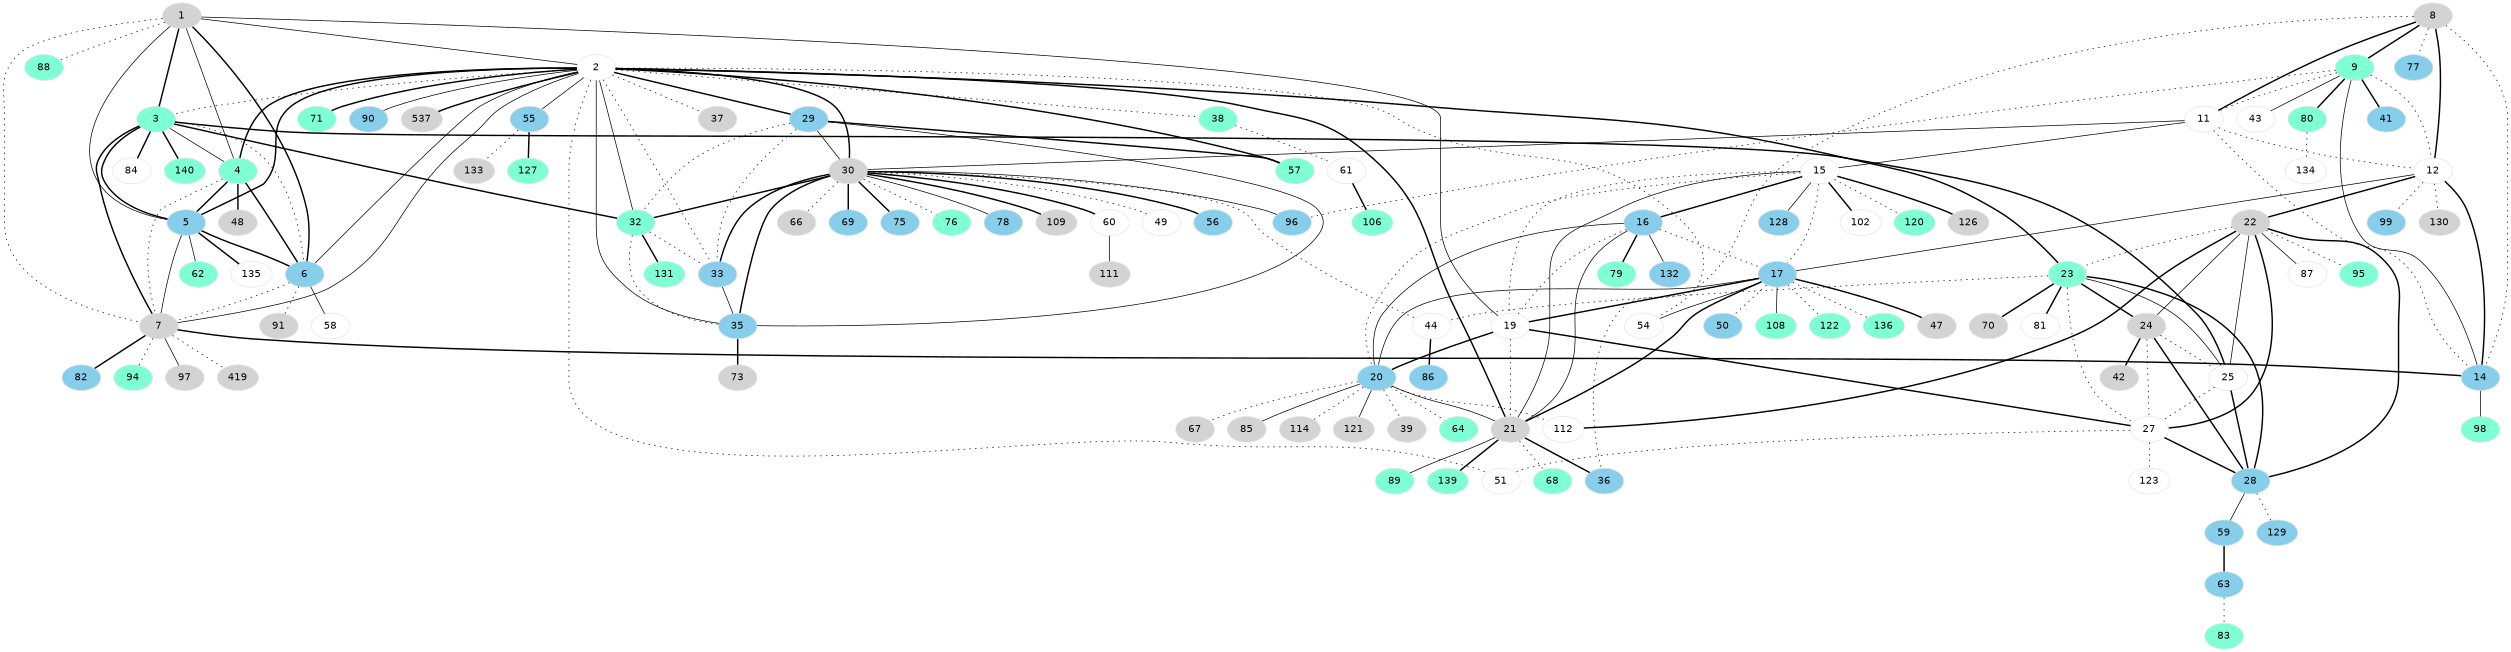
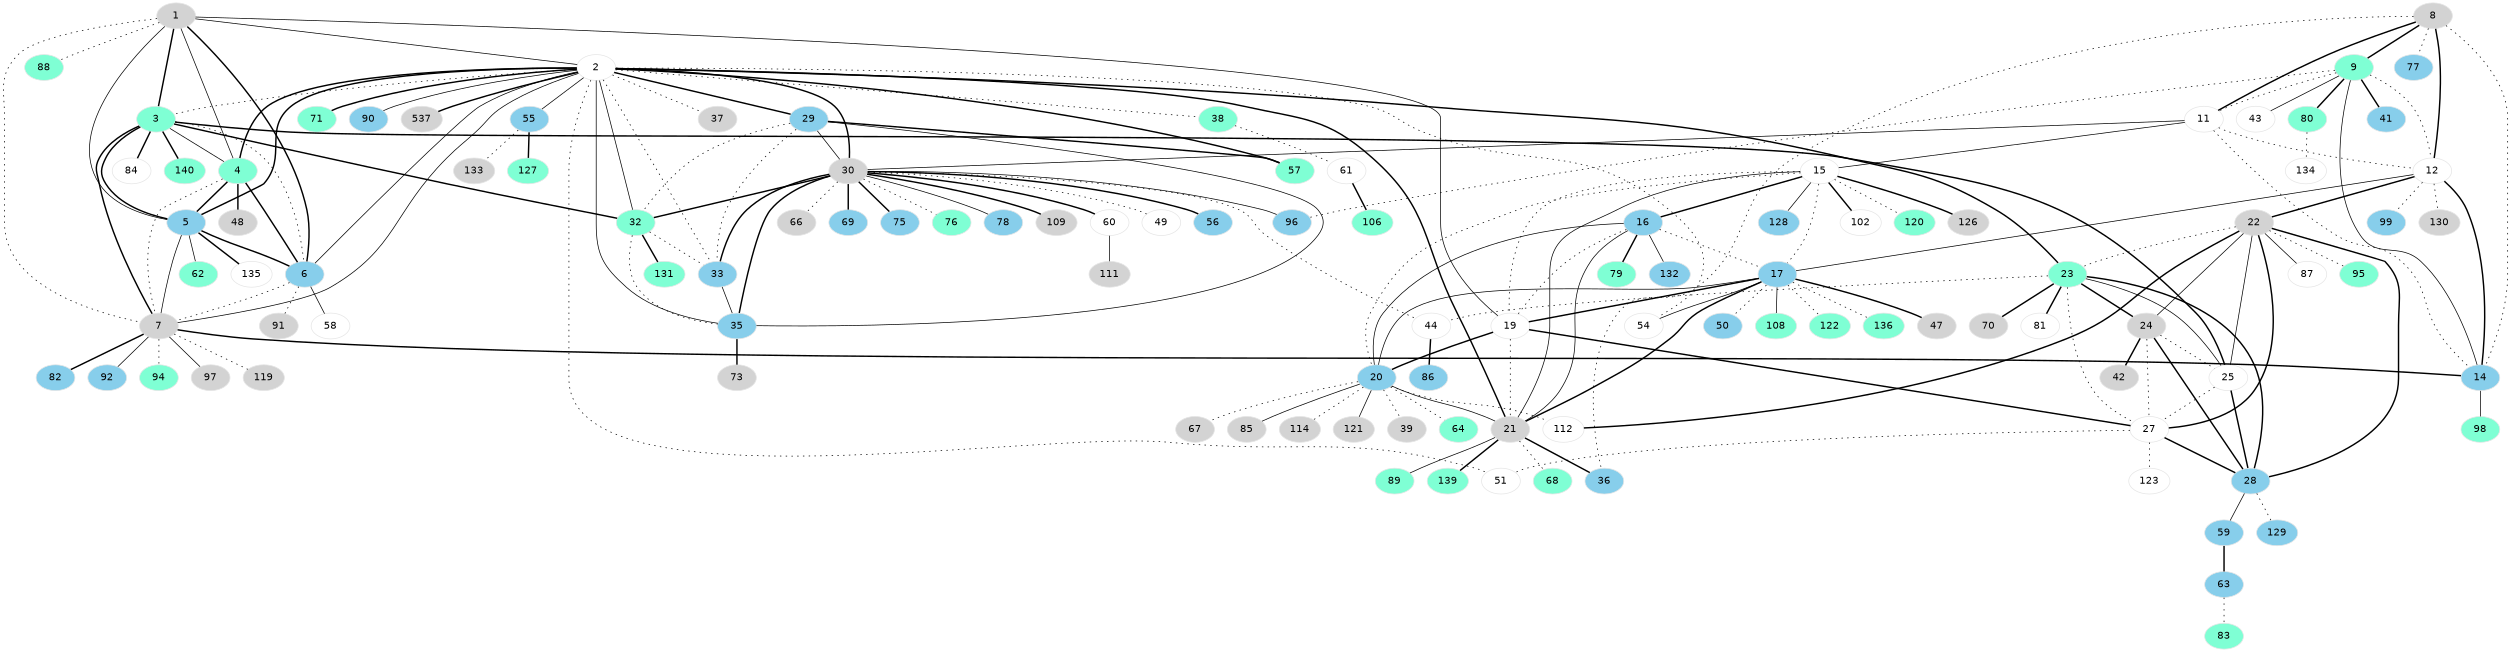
none -> (107, 378)
(238, 378) -> (264, 378)
